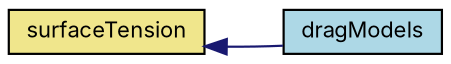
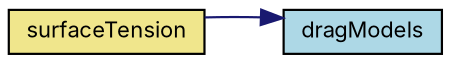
(255, 47) -> (233, 17)
